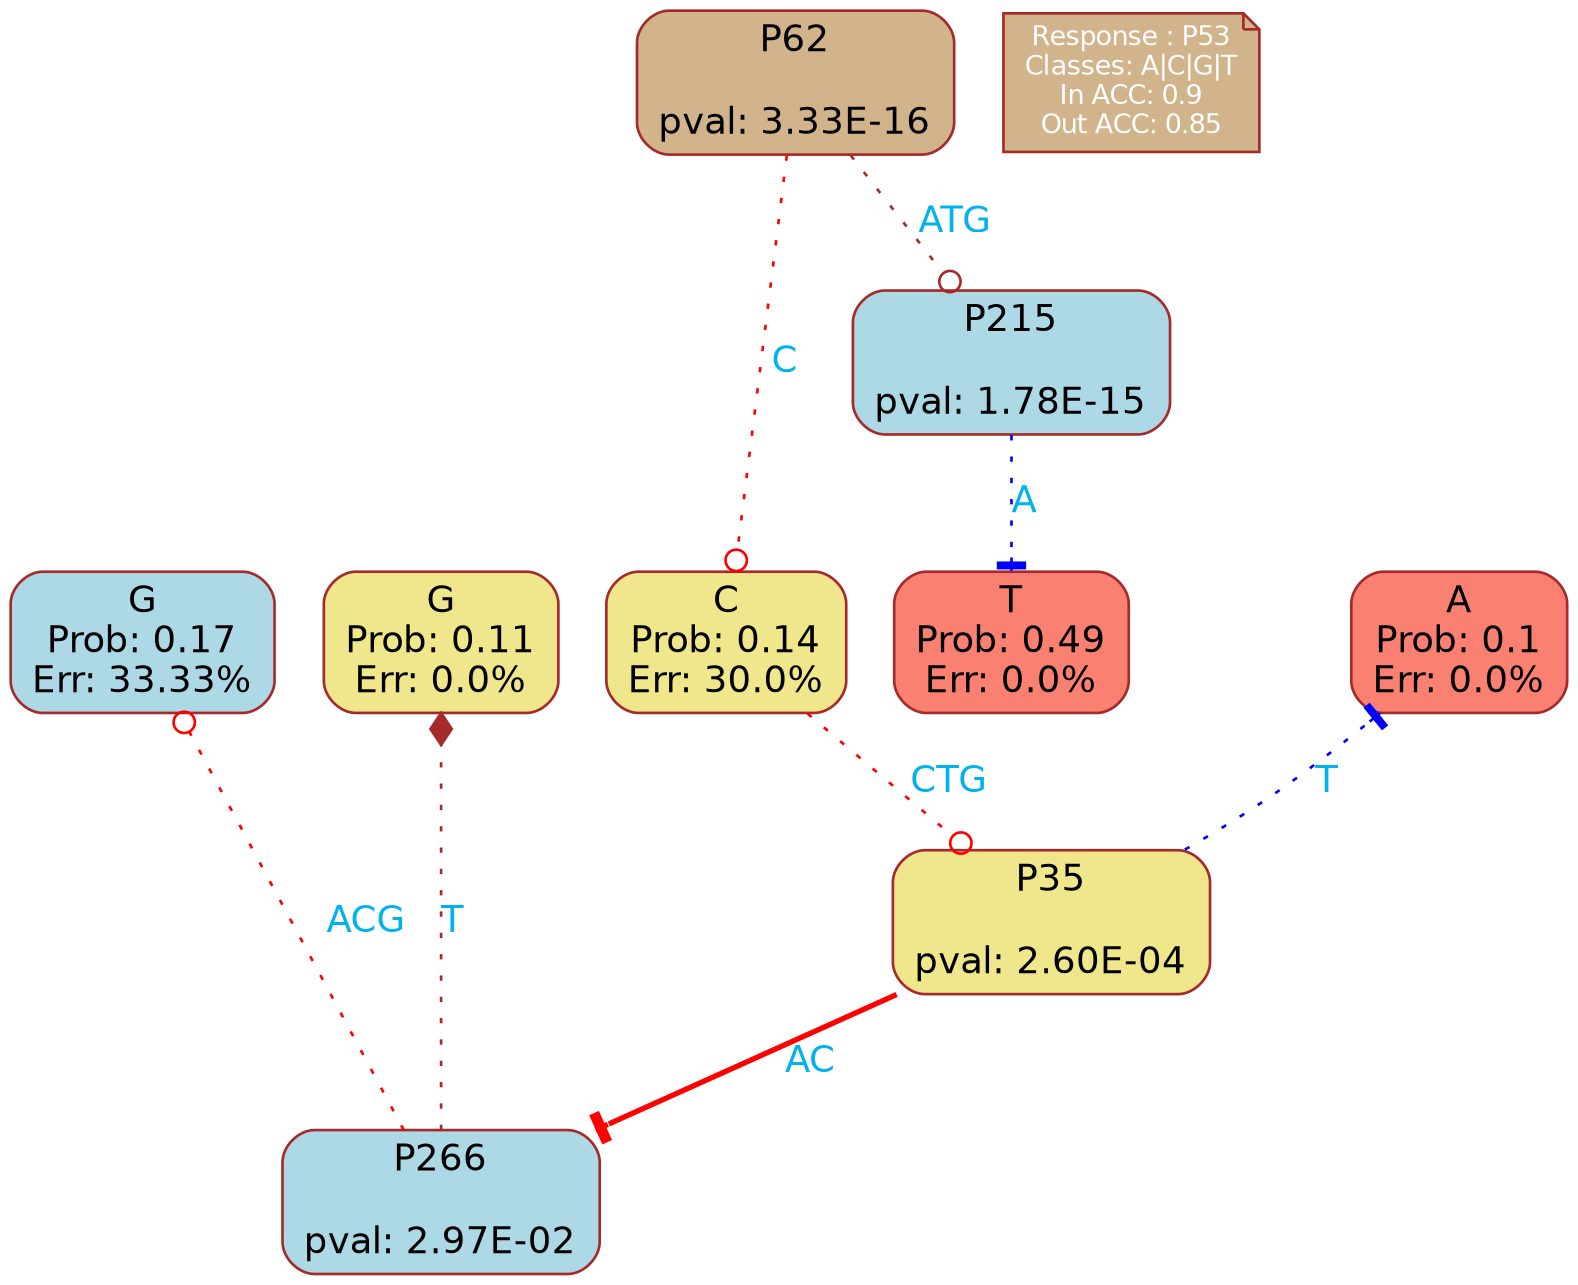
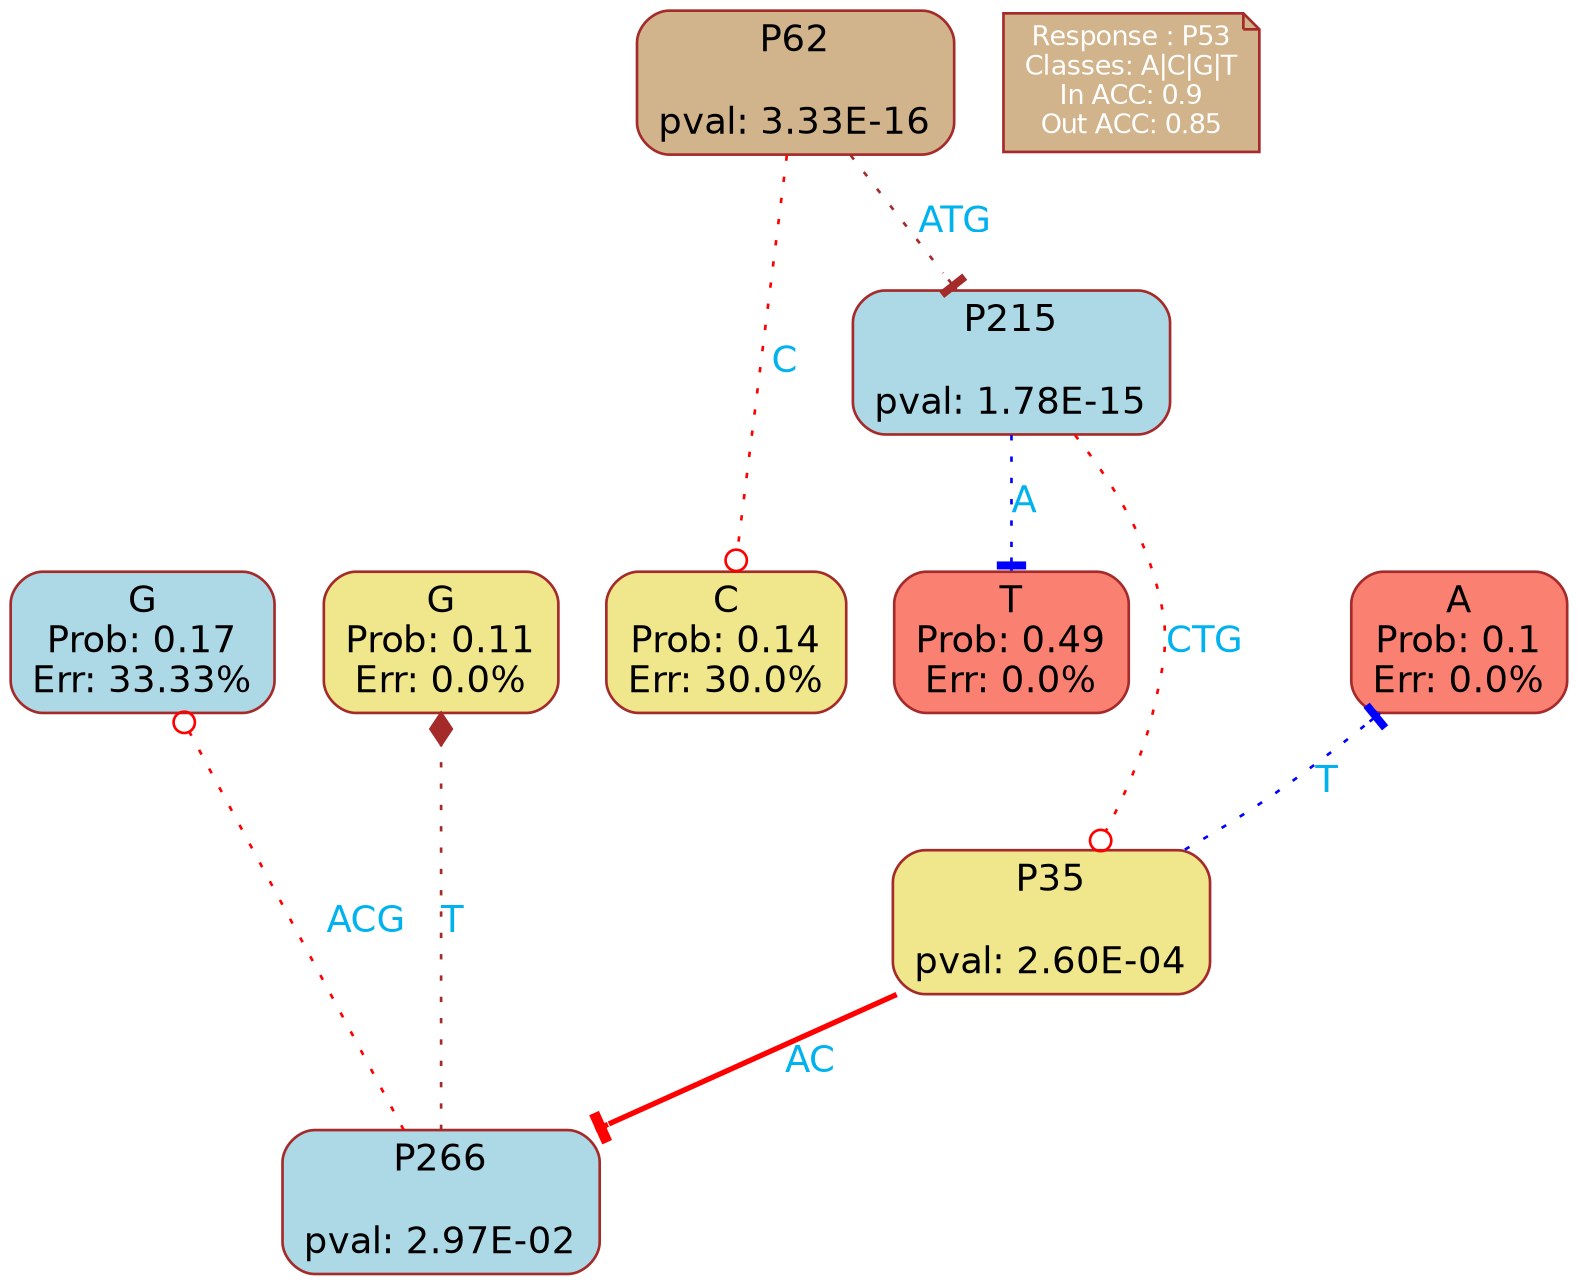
(897, 214) -> (897, 214)
(880, 775) -> (1165, 627)
